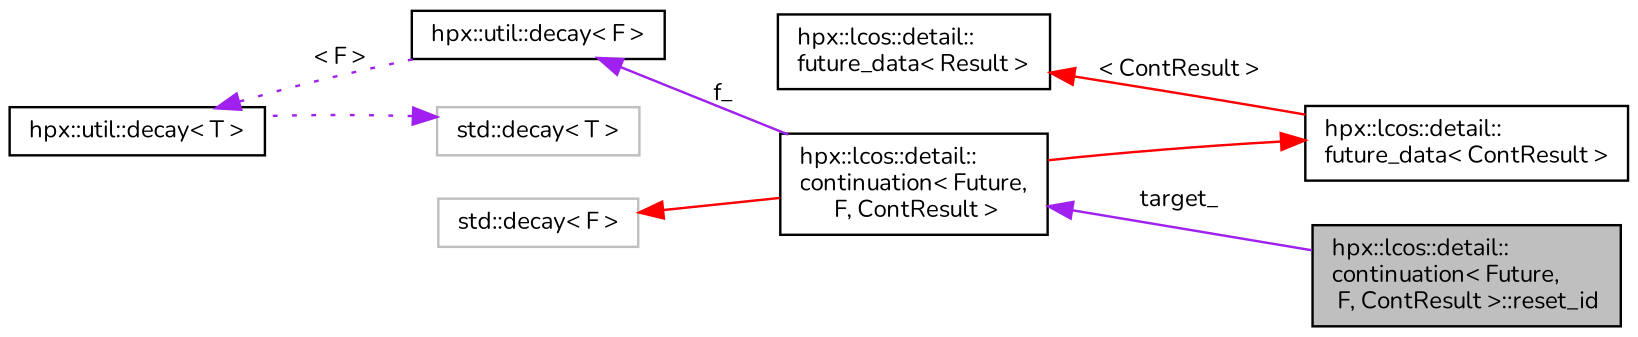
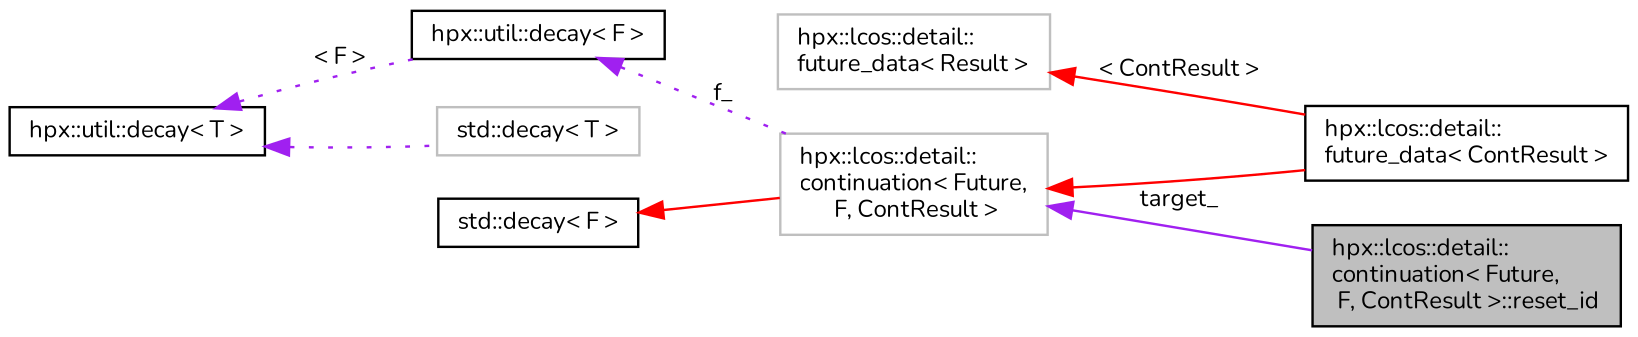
(914, 52) -> (914, 52)
(704, 101) -> (704, 101)
(339, 115) -> (363, 147)
(1164, 150) -> (1189, 180)
(914, 184) -> (914, 184)
(538, 223) -> (538, 223)
